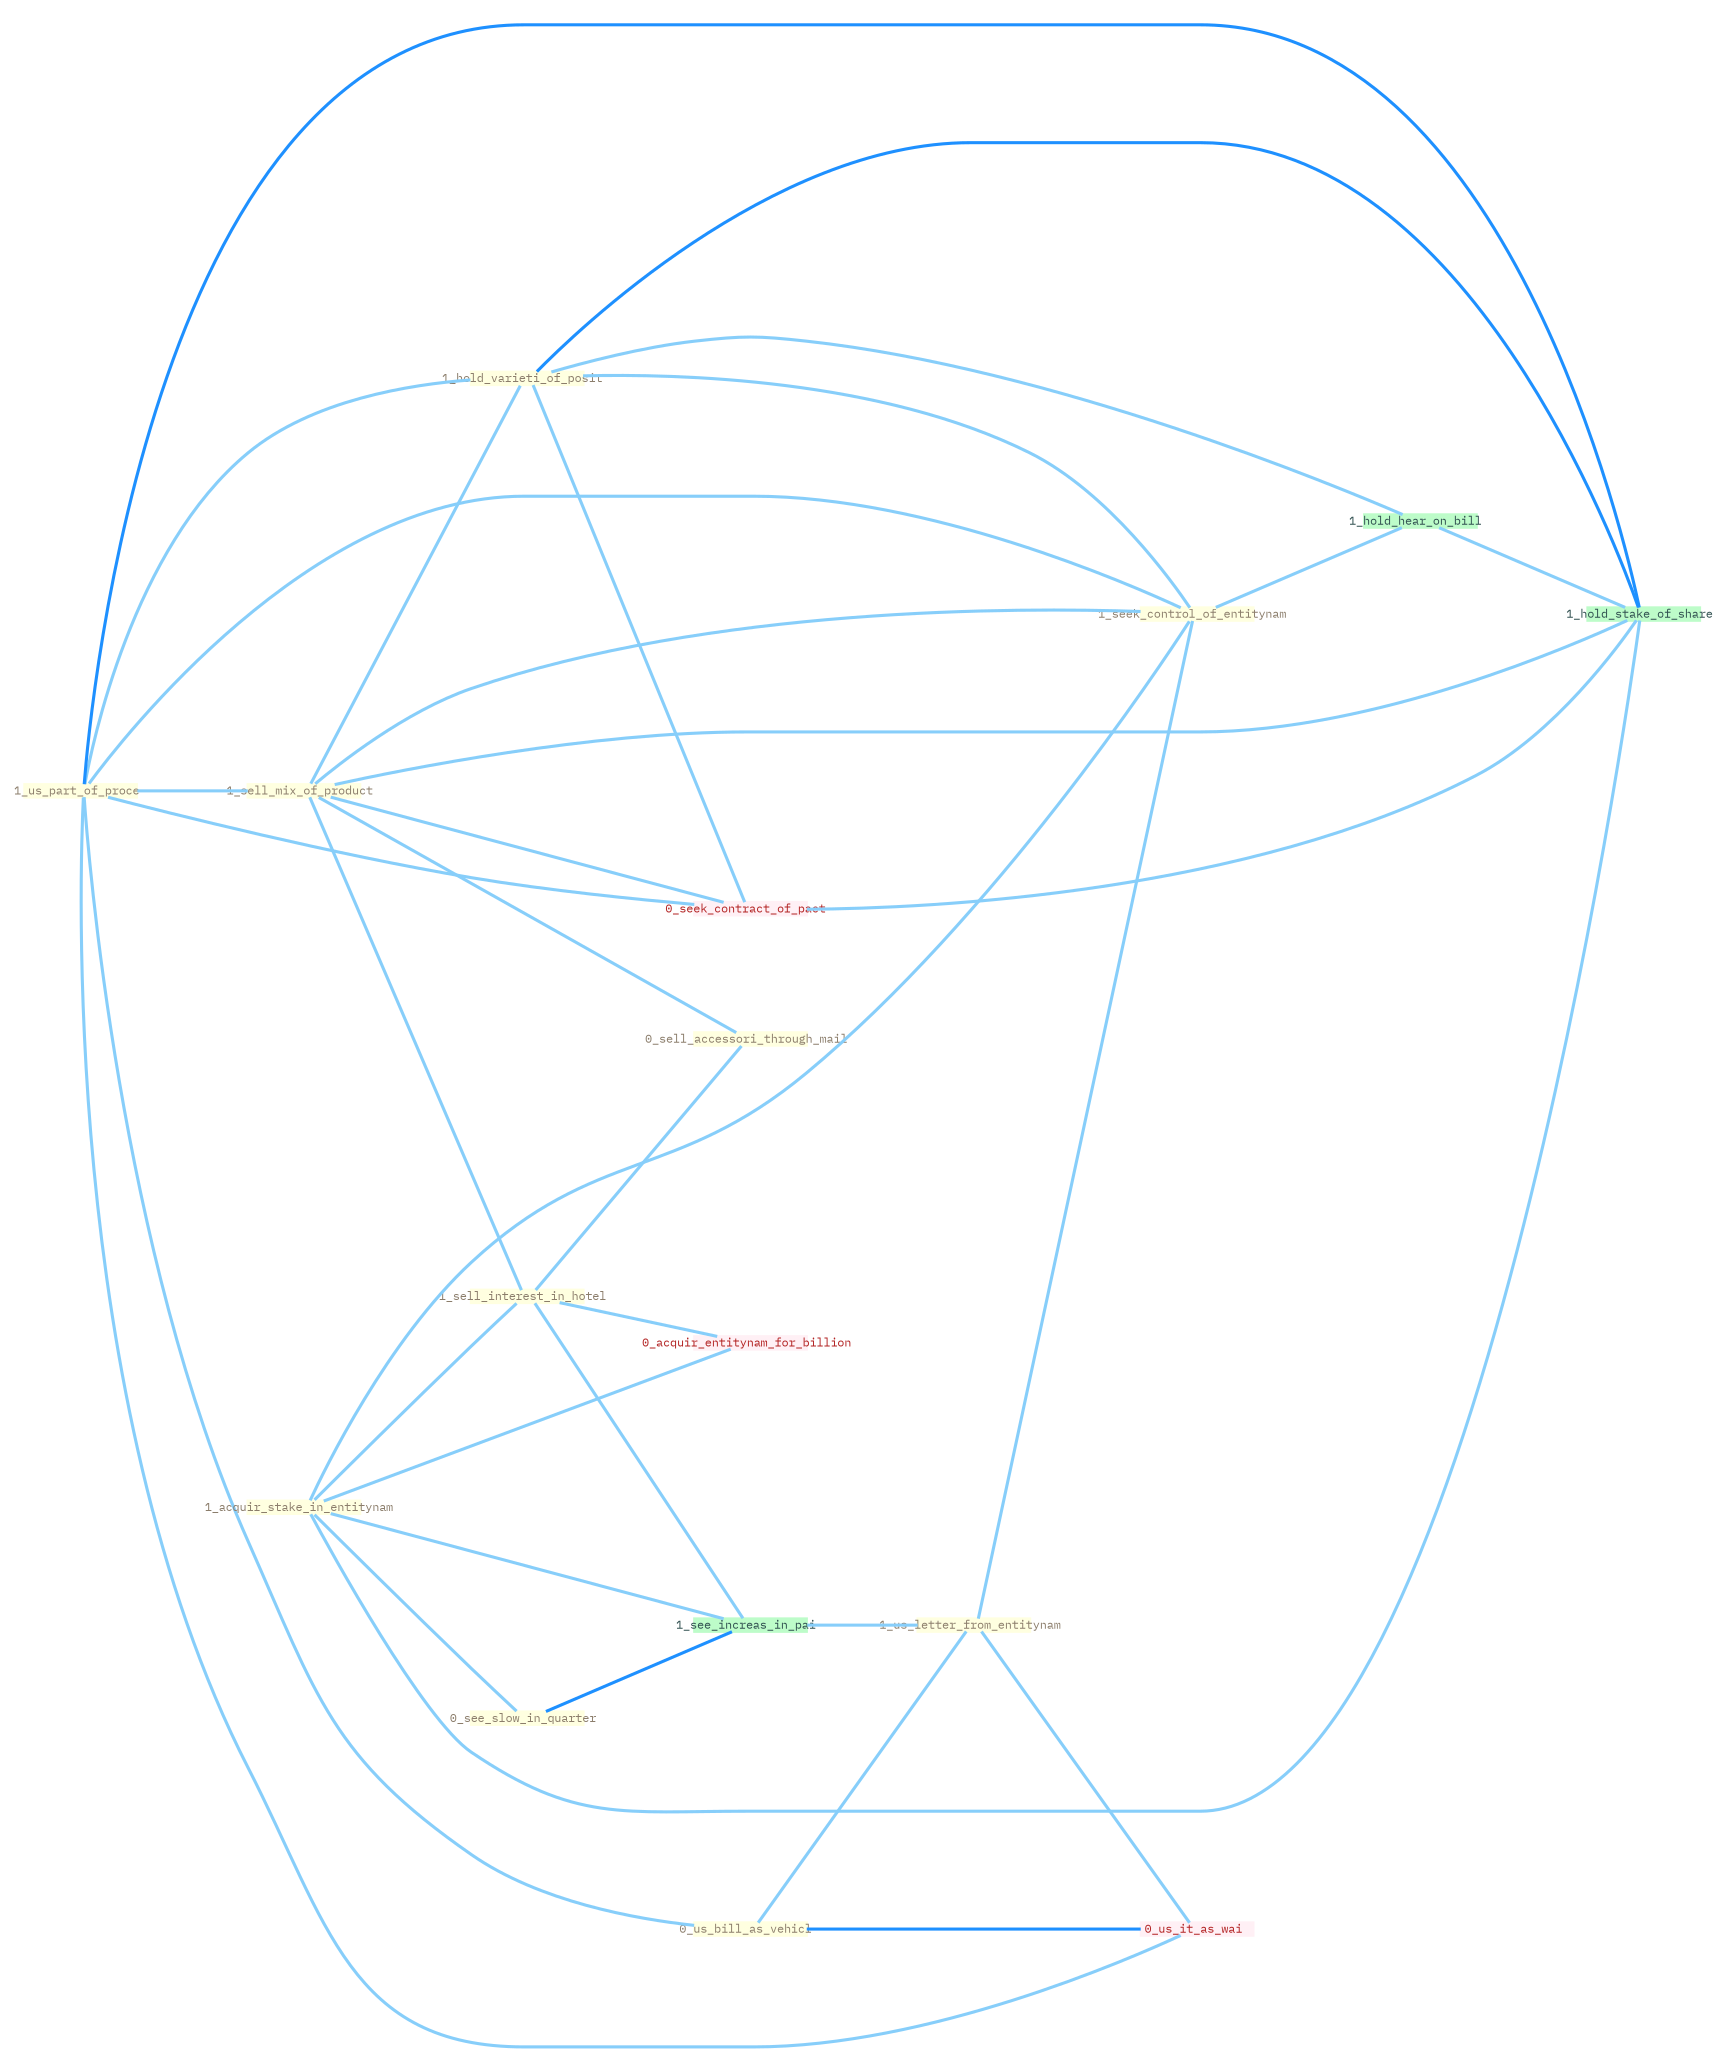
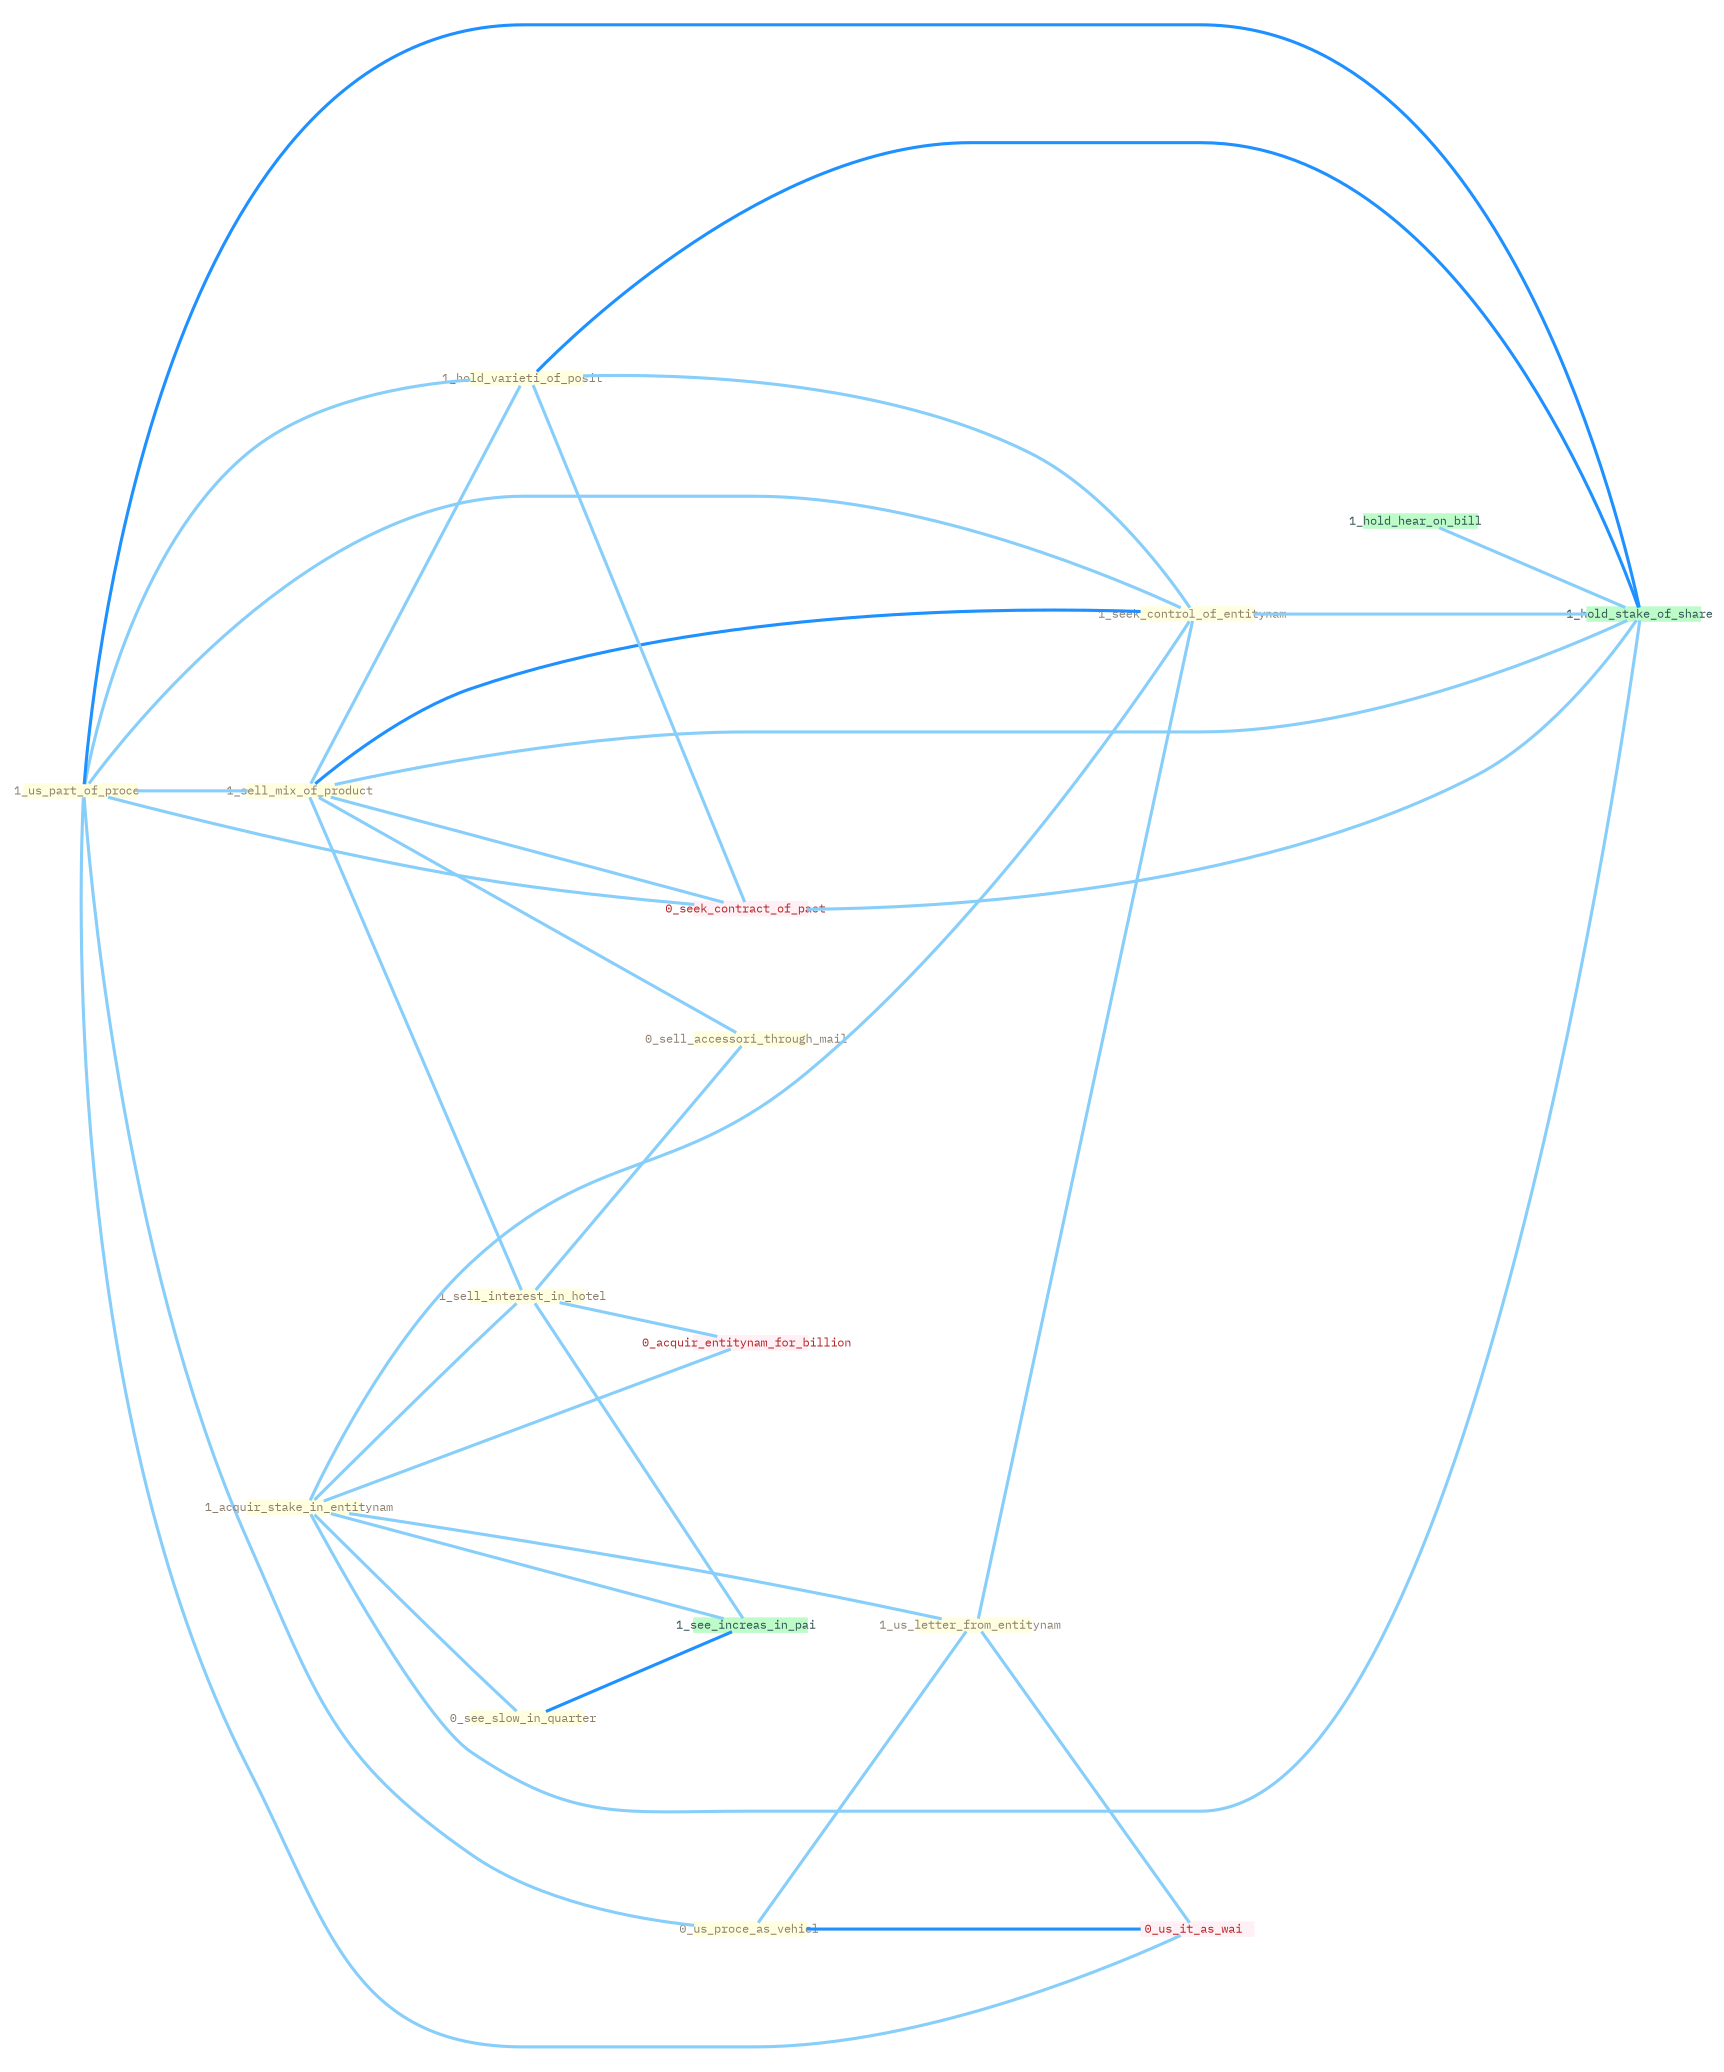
(985, 374) -> none
(1309, 568) -> (1420, 614)
(711, 634) -> (711, 634)
(862, 1625) -> (646, 1561)
(751, 1929) -> (751, 1929)
